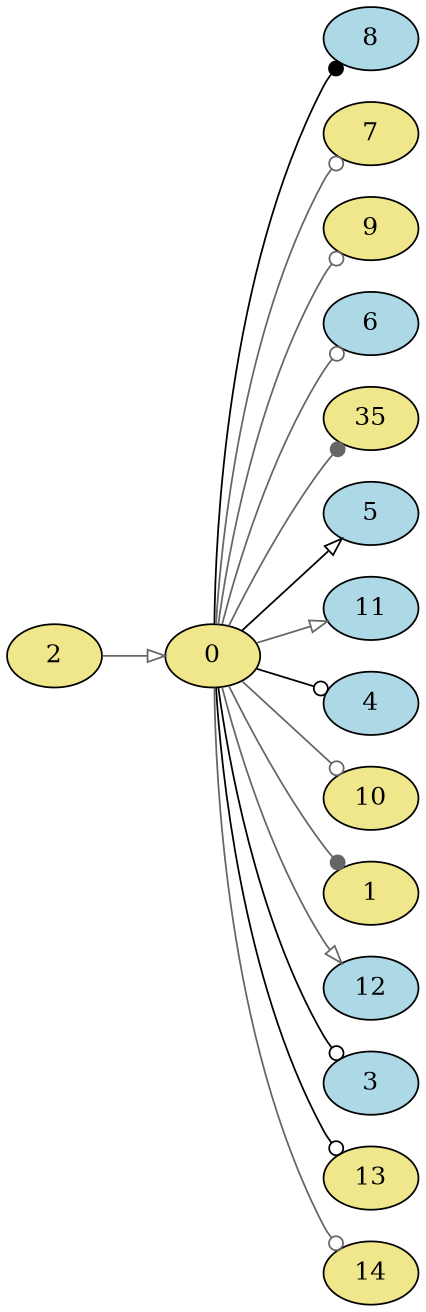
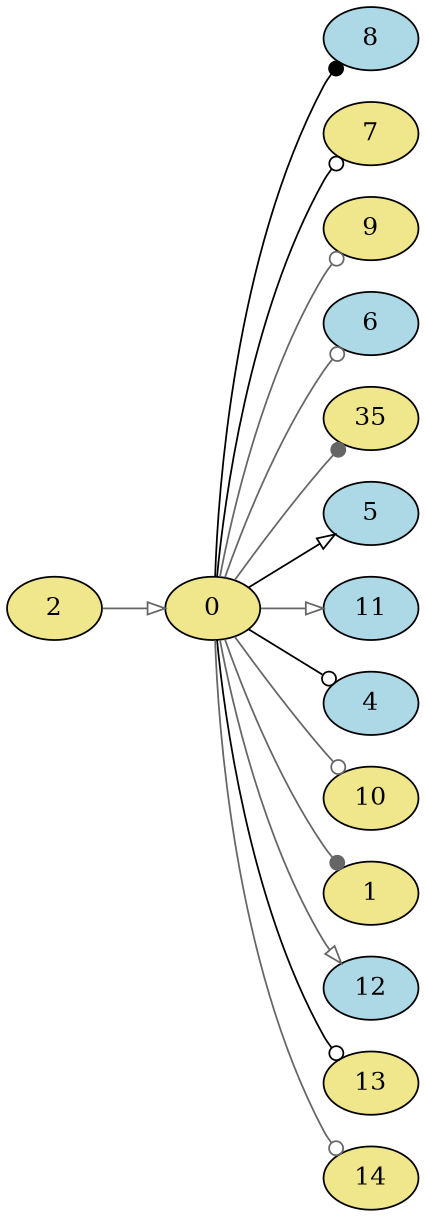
(250, 390) -> (254, 367)
(371, 1083) -> none
